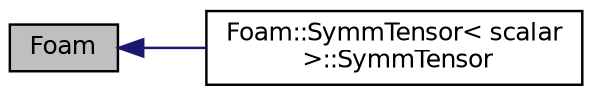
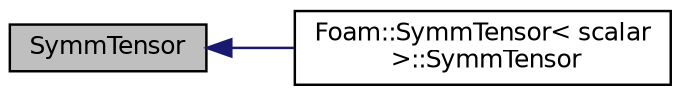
(64, 48) -> (108, 48)
